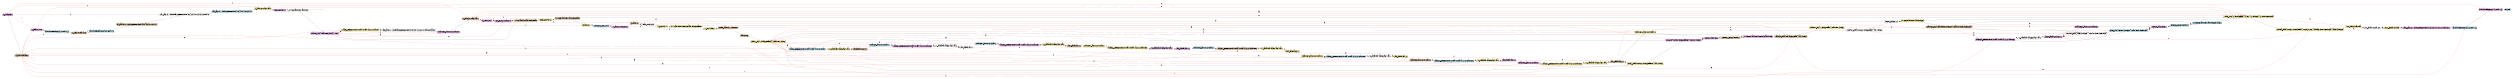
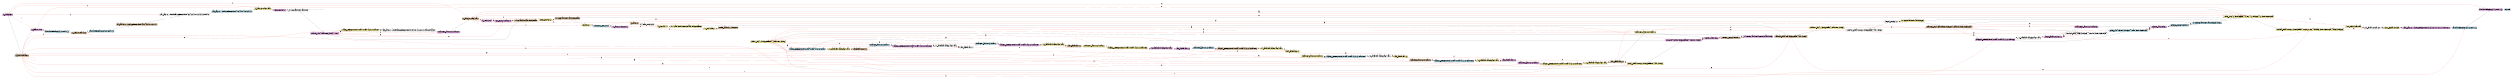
(744, 36) -> none
